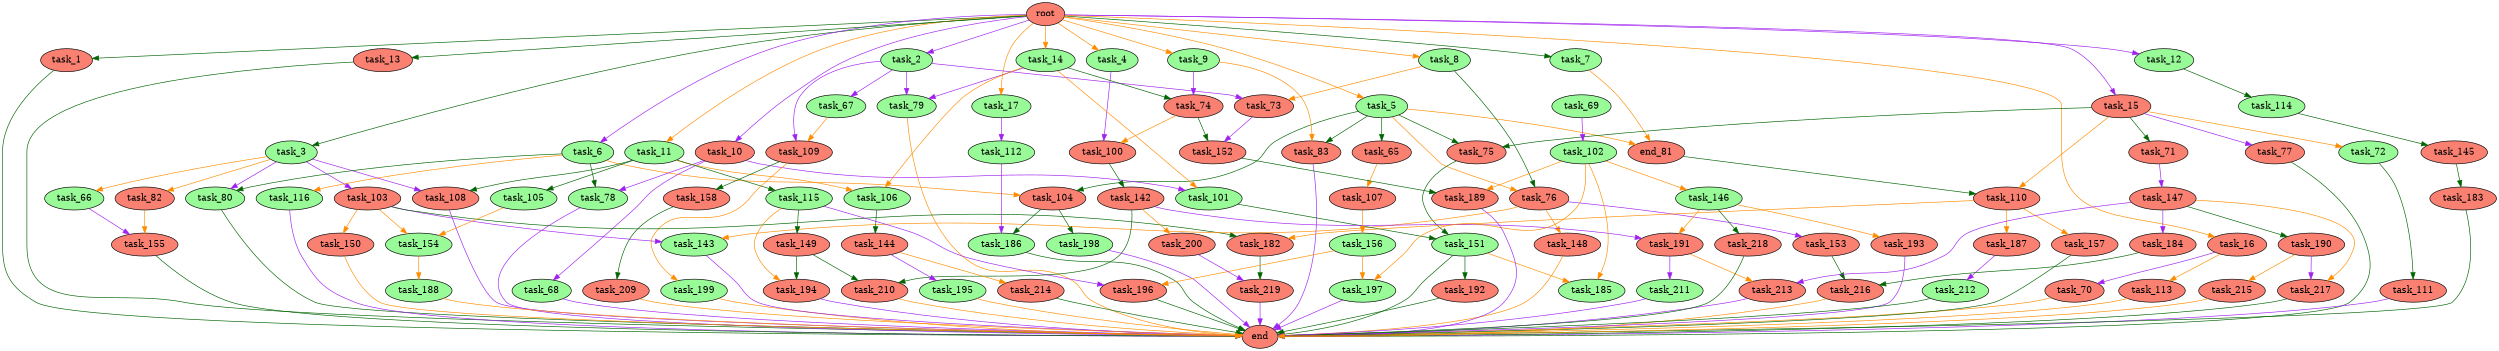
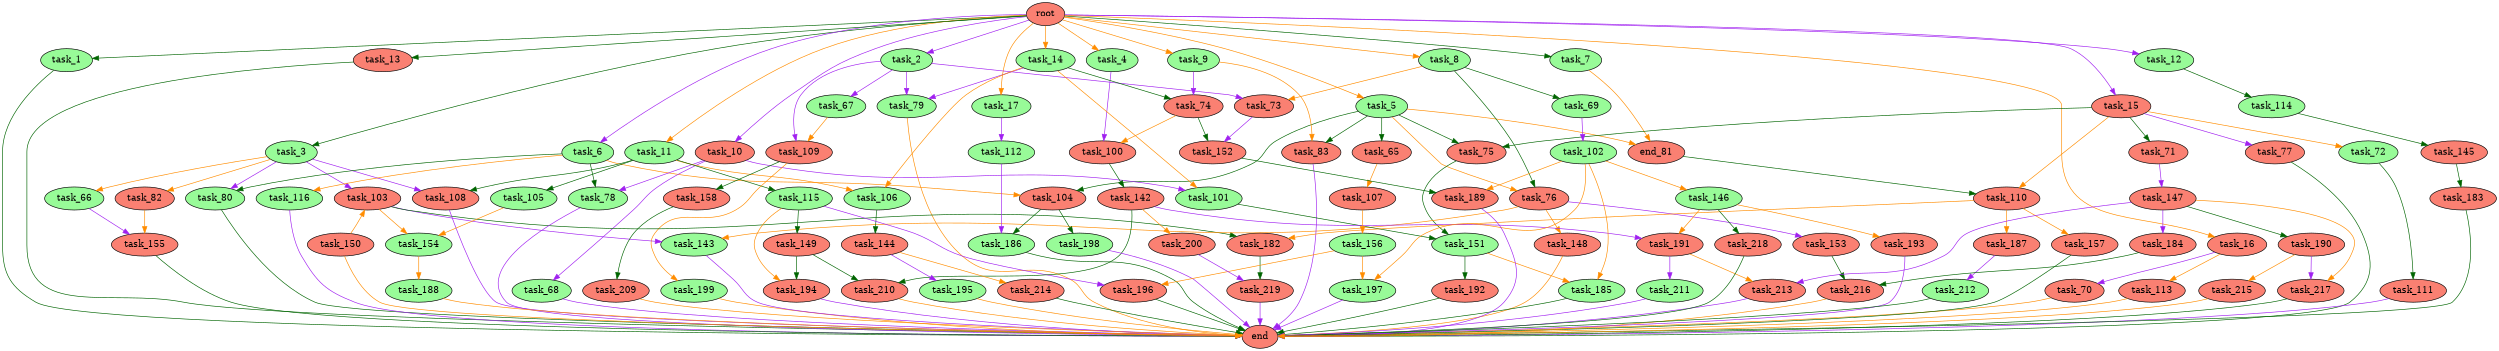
(67, 60) -> (67, 60)
none -> (1509, 82)
(352, 218) -> (356, 225)
(1399, 303) -> (1426, 321)
